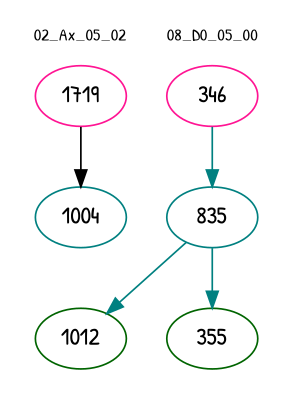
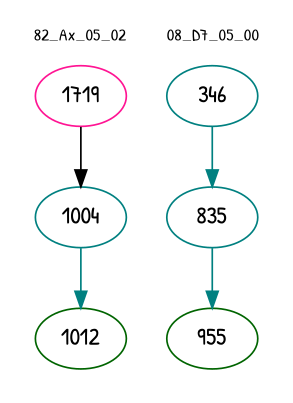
(80, 36) -> (80, 36)
(213, 36) -> (213, 36)
(212, 96) -> (212, 96)
(165, 262) -> (81, 270)
(212, 339) -> (212, 339)
